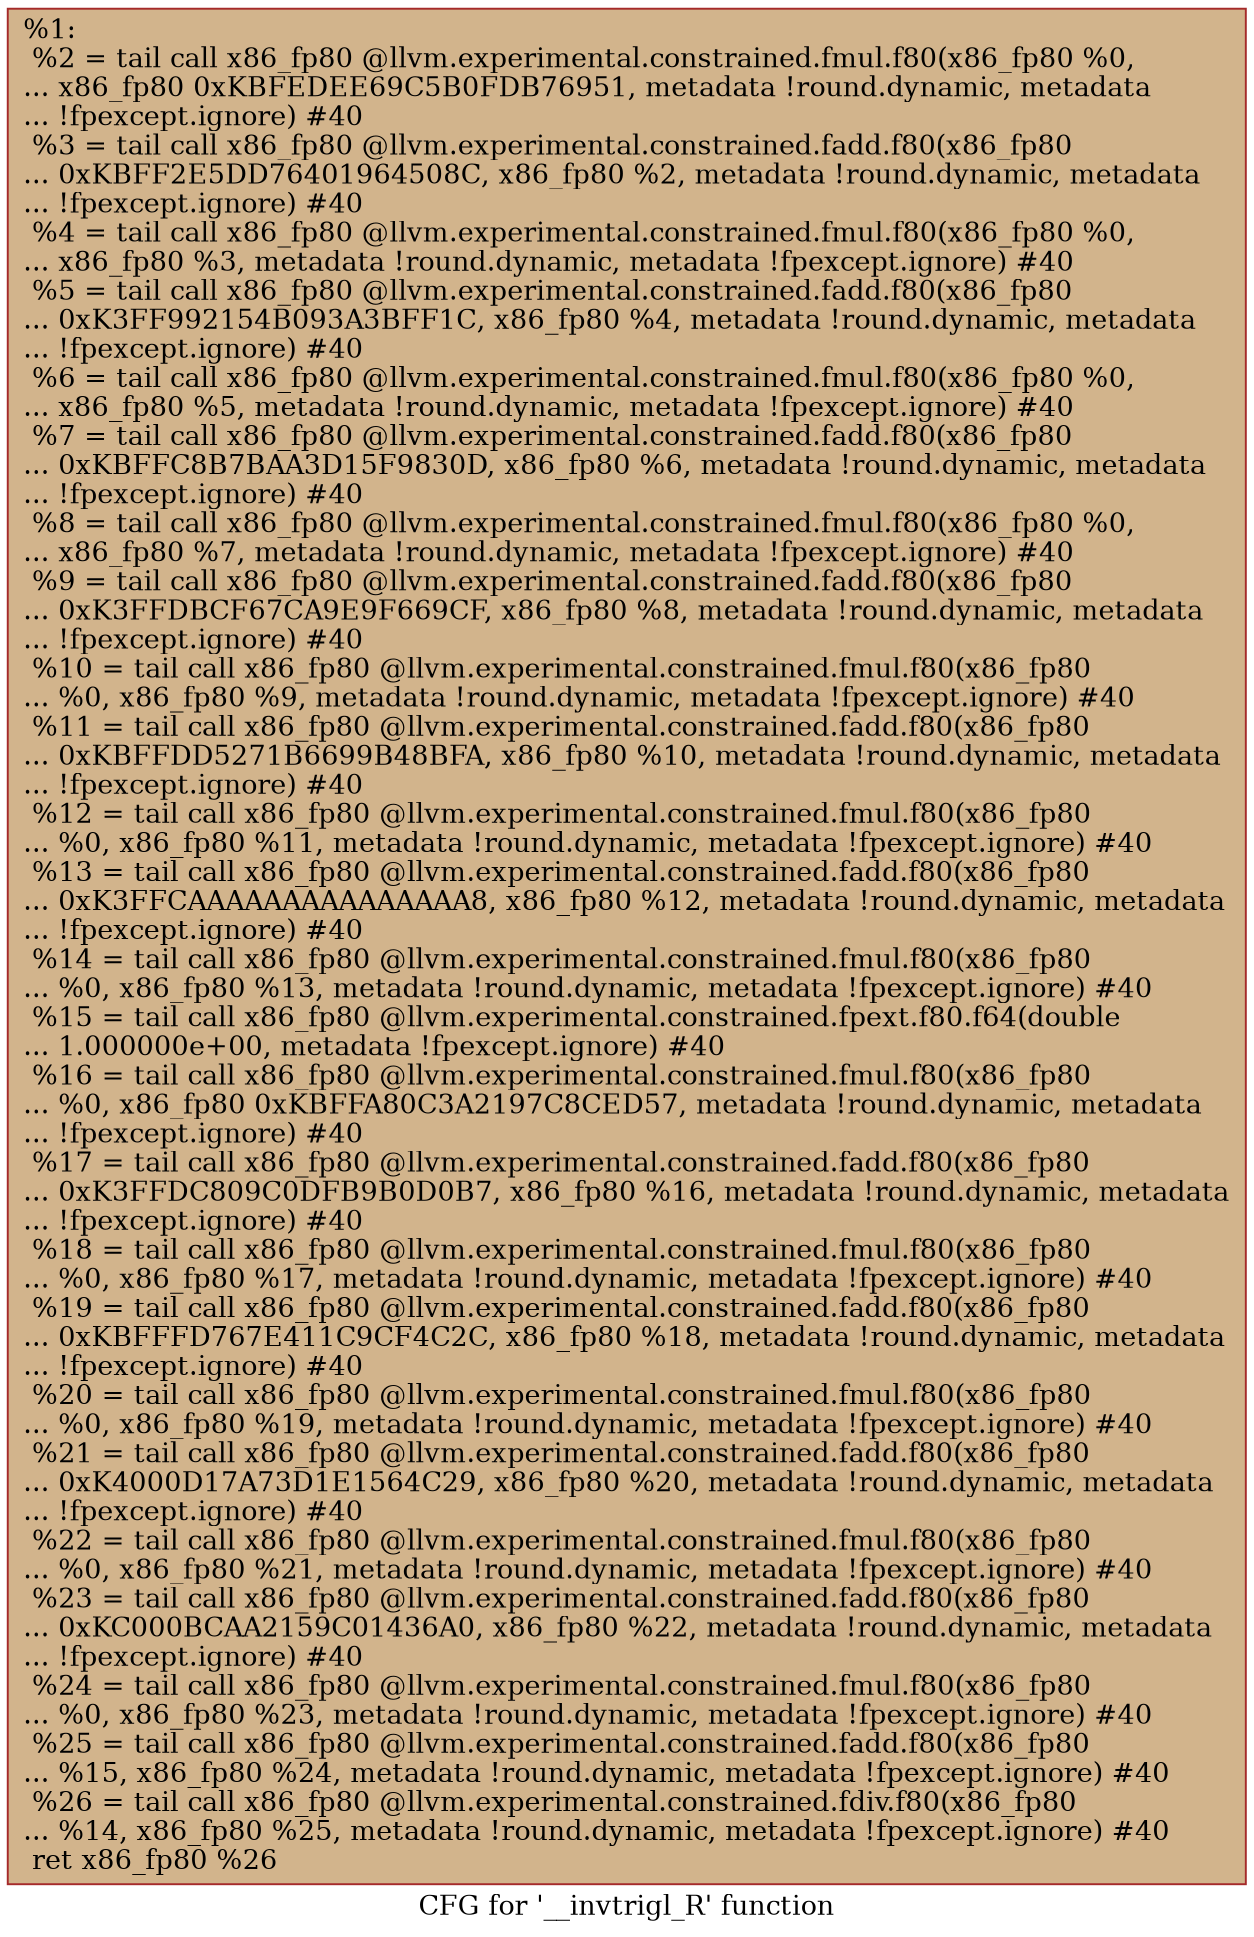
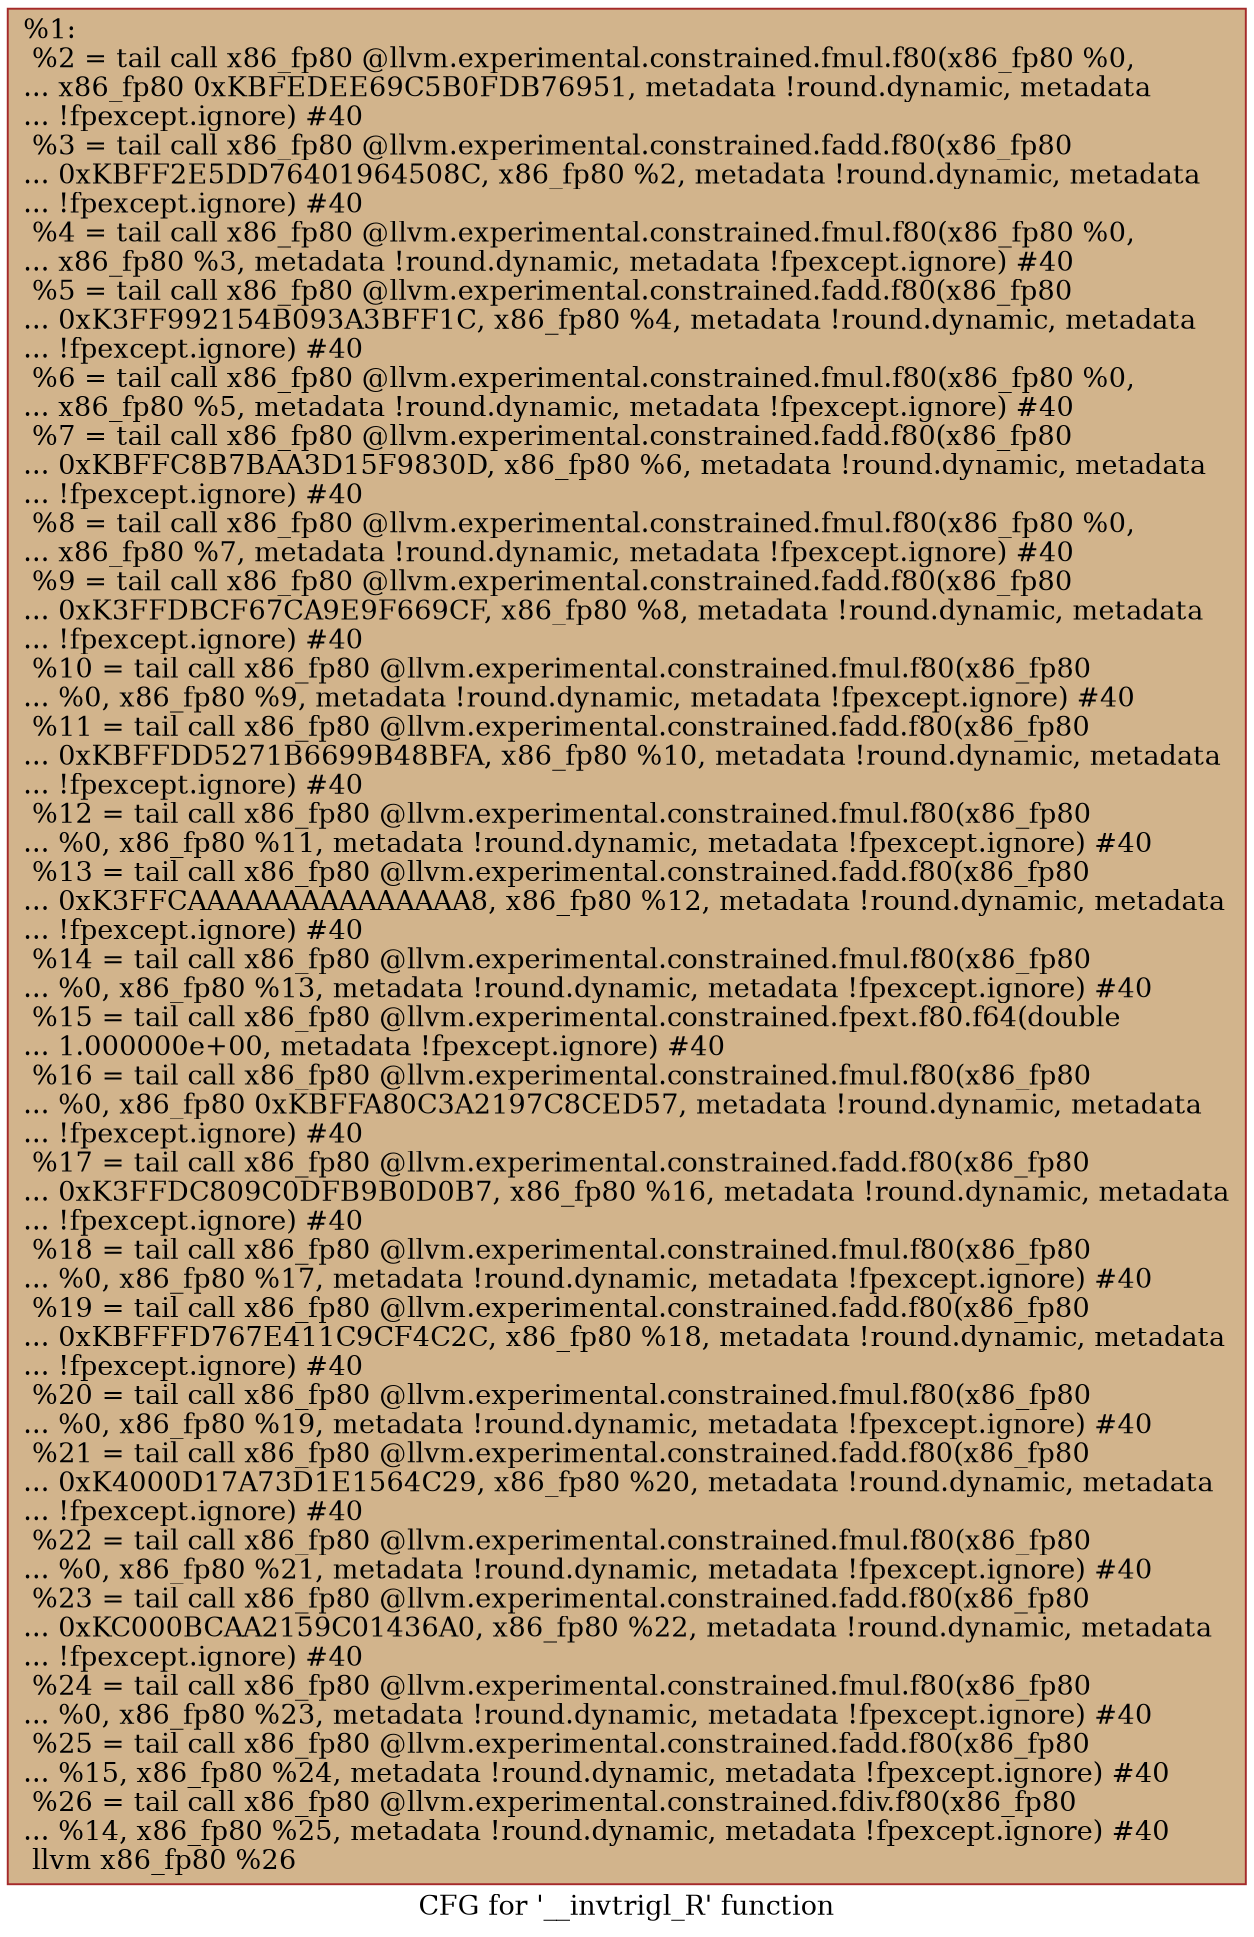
(151, 1861) -> (161, 1861)
